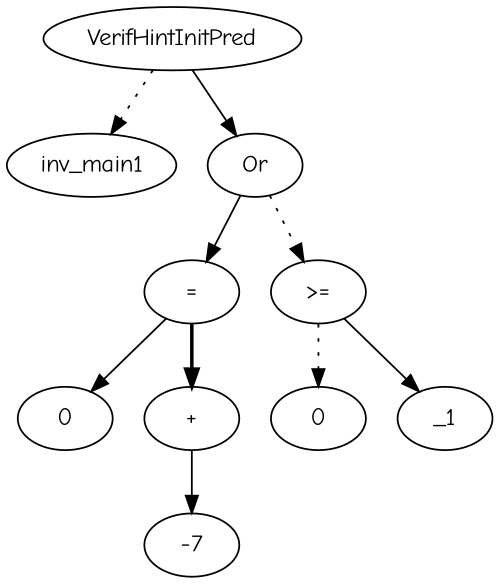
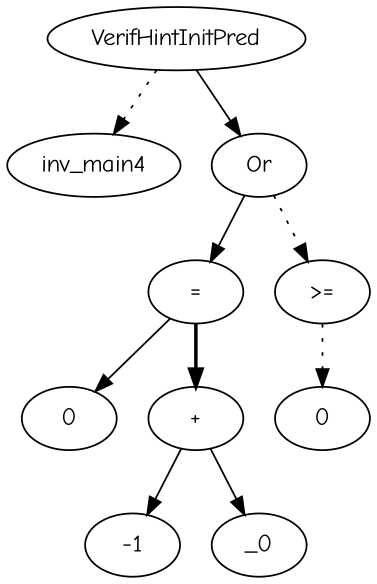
(92, 165) -> (94, 165)
(445, 418) -> none
(192, 545) -> (133, 545)
none -> (259, 545)
